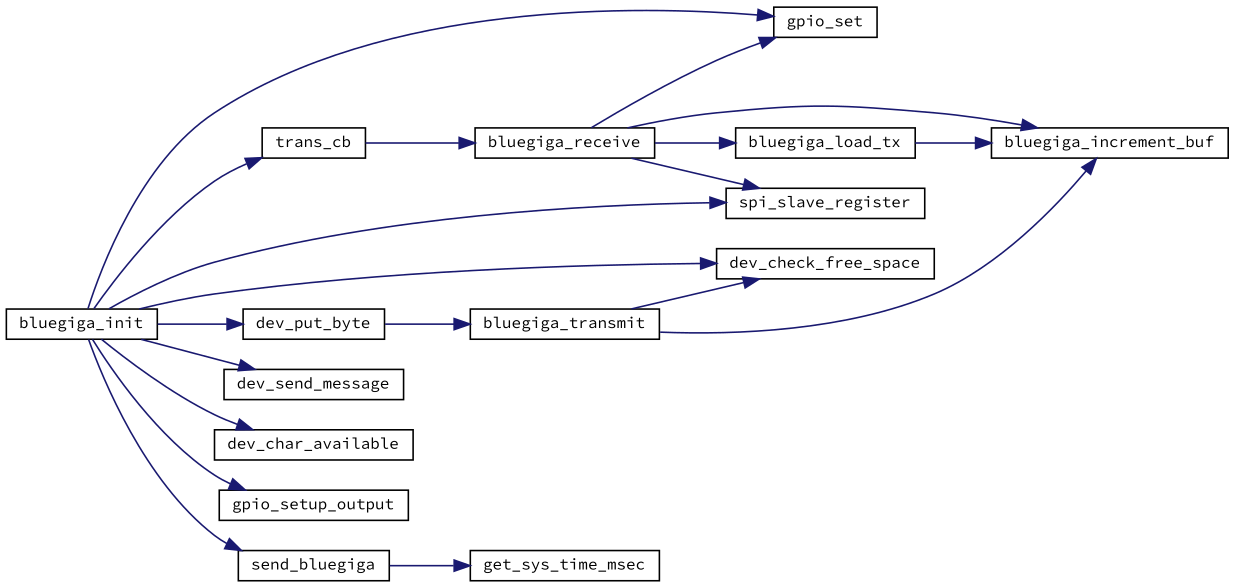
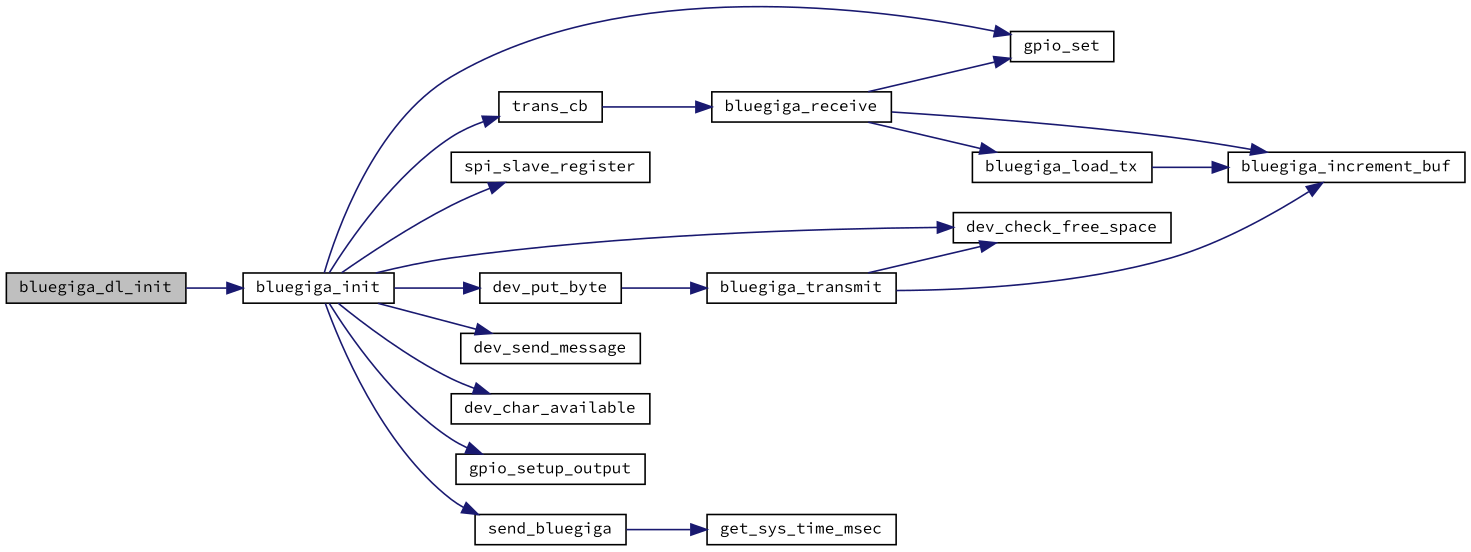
(688, 171) -> none
none -> (96, 288)
